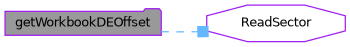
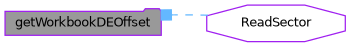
(178, 32) -> (191, 15)
